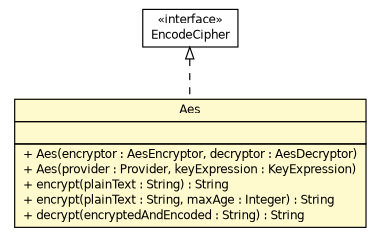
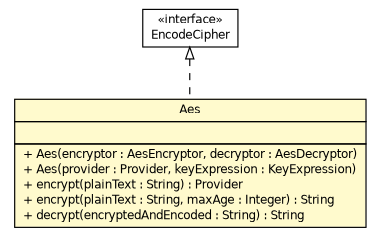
(126, 185) -> (133, 185)
